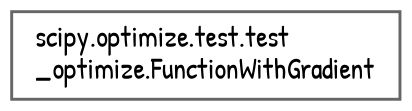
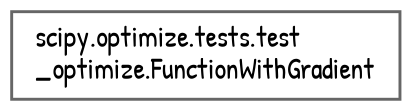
(206, 55) -> (206, 55)
